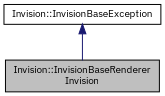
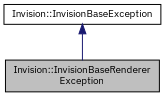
(82, 76) -> (82, 76)
